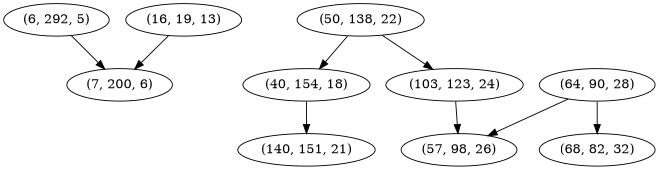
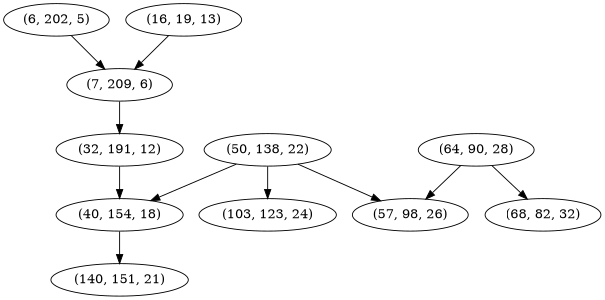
(56, 20) -> (56, 20)
(120, 85) -> (120, 85)
(456, 113) -> (335, 181)
none -> (120, 150)
